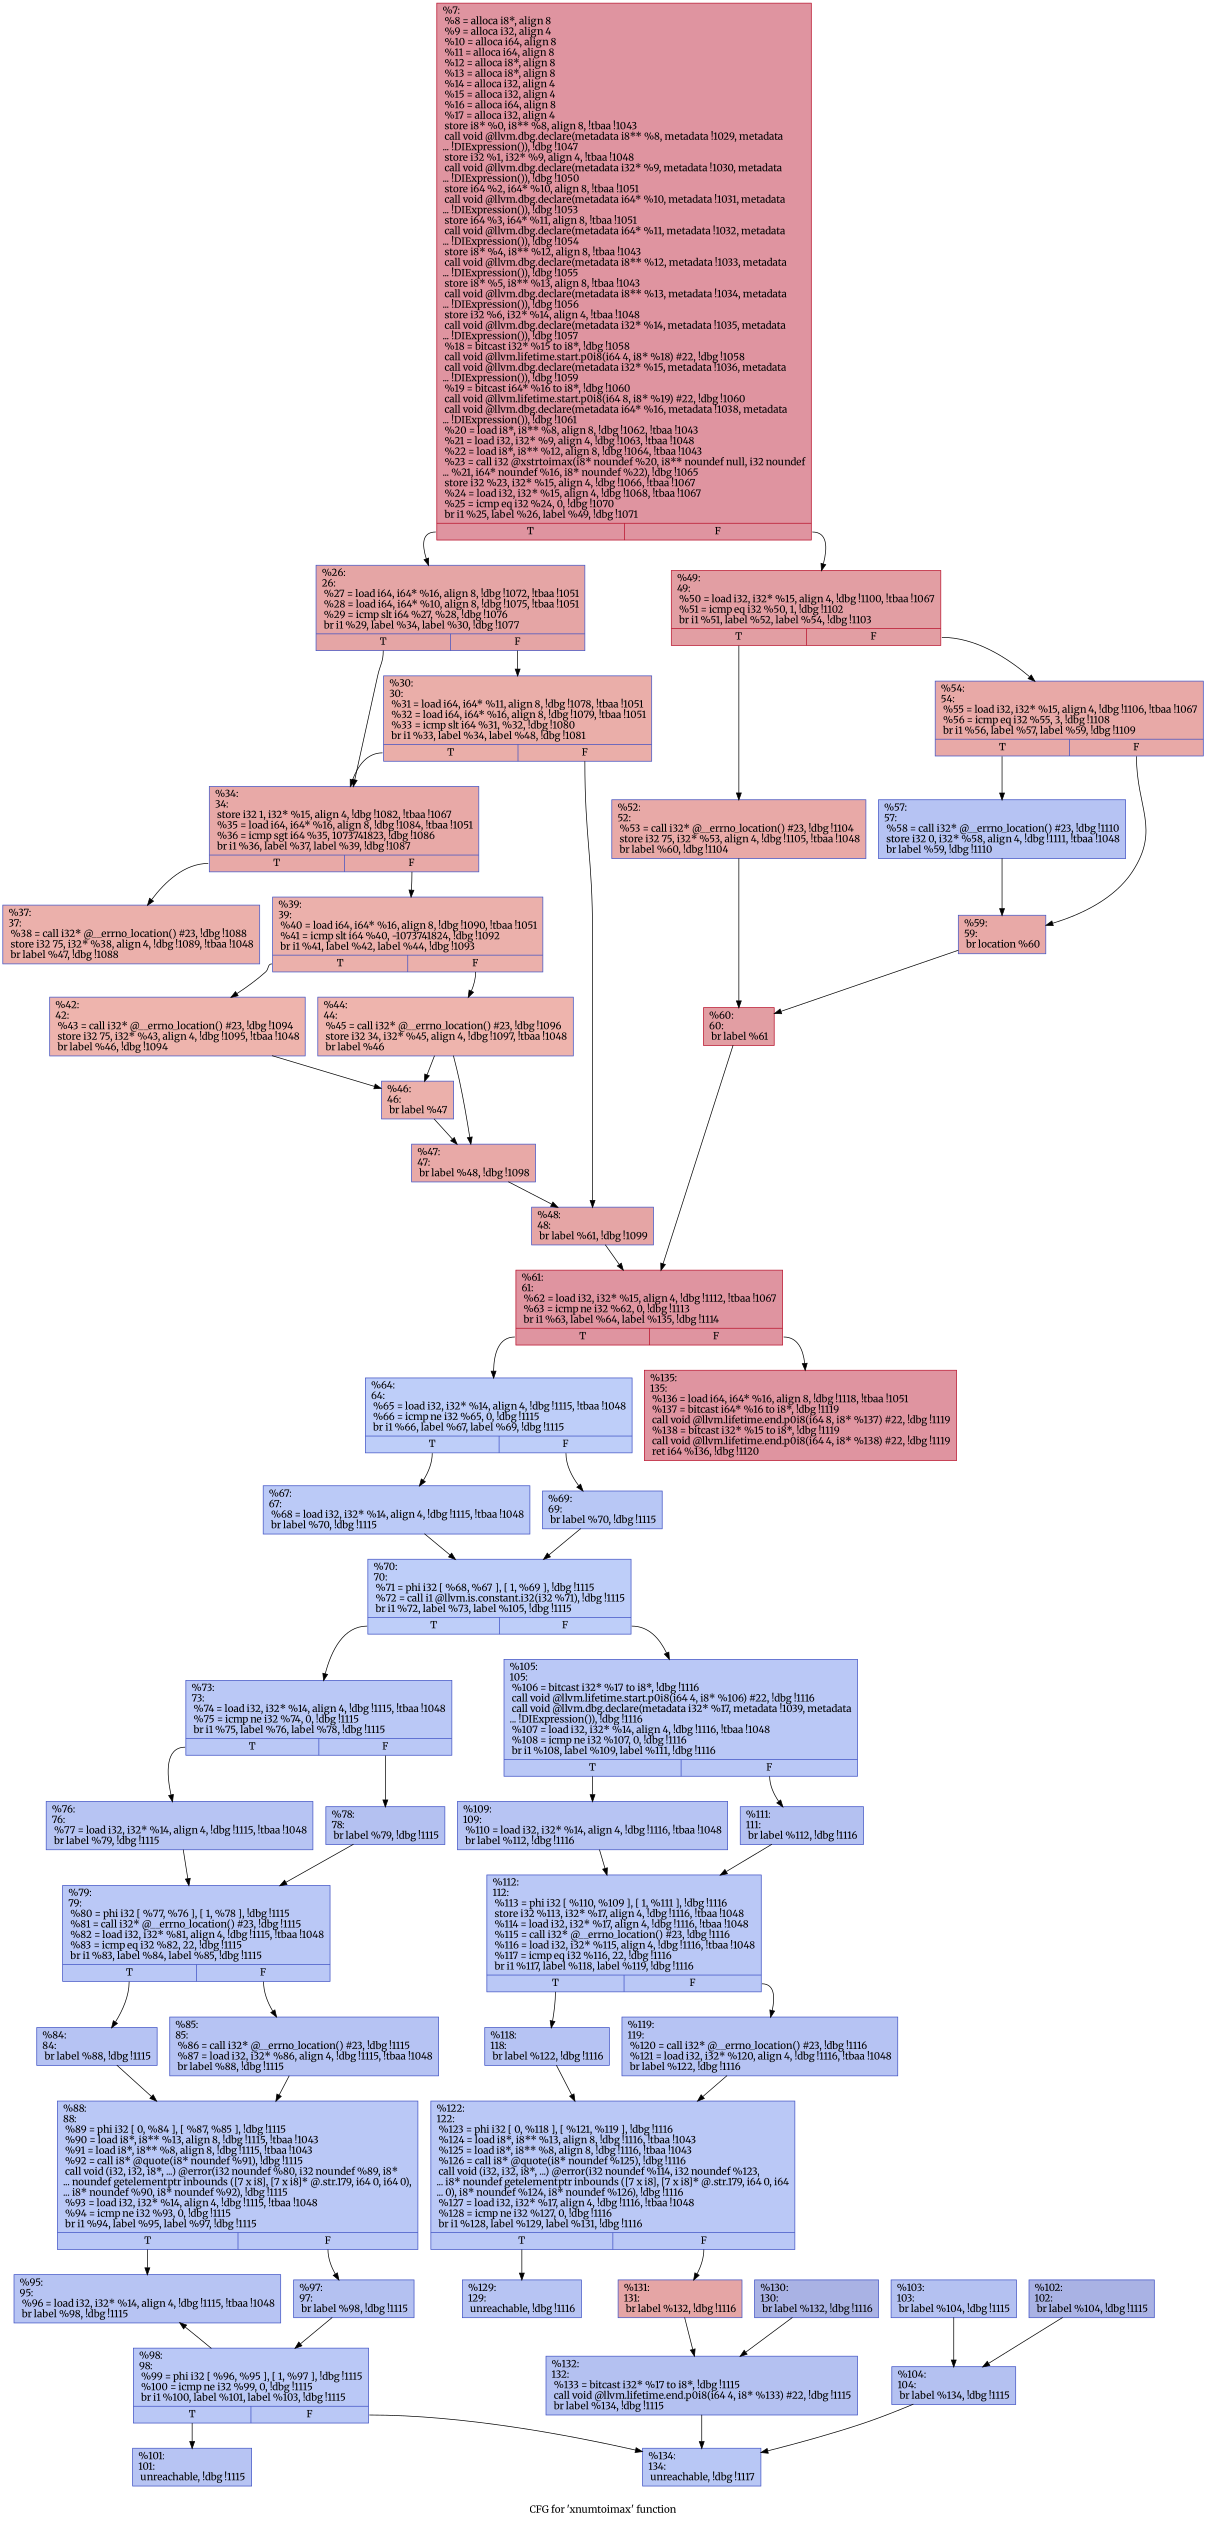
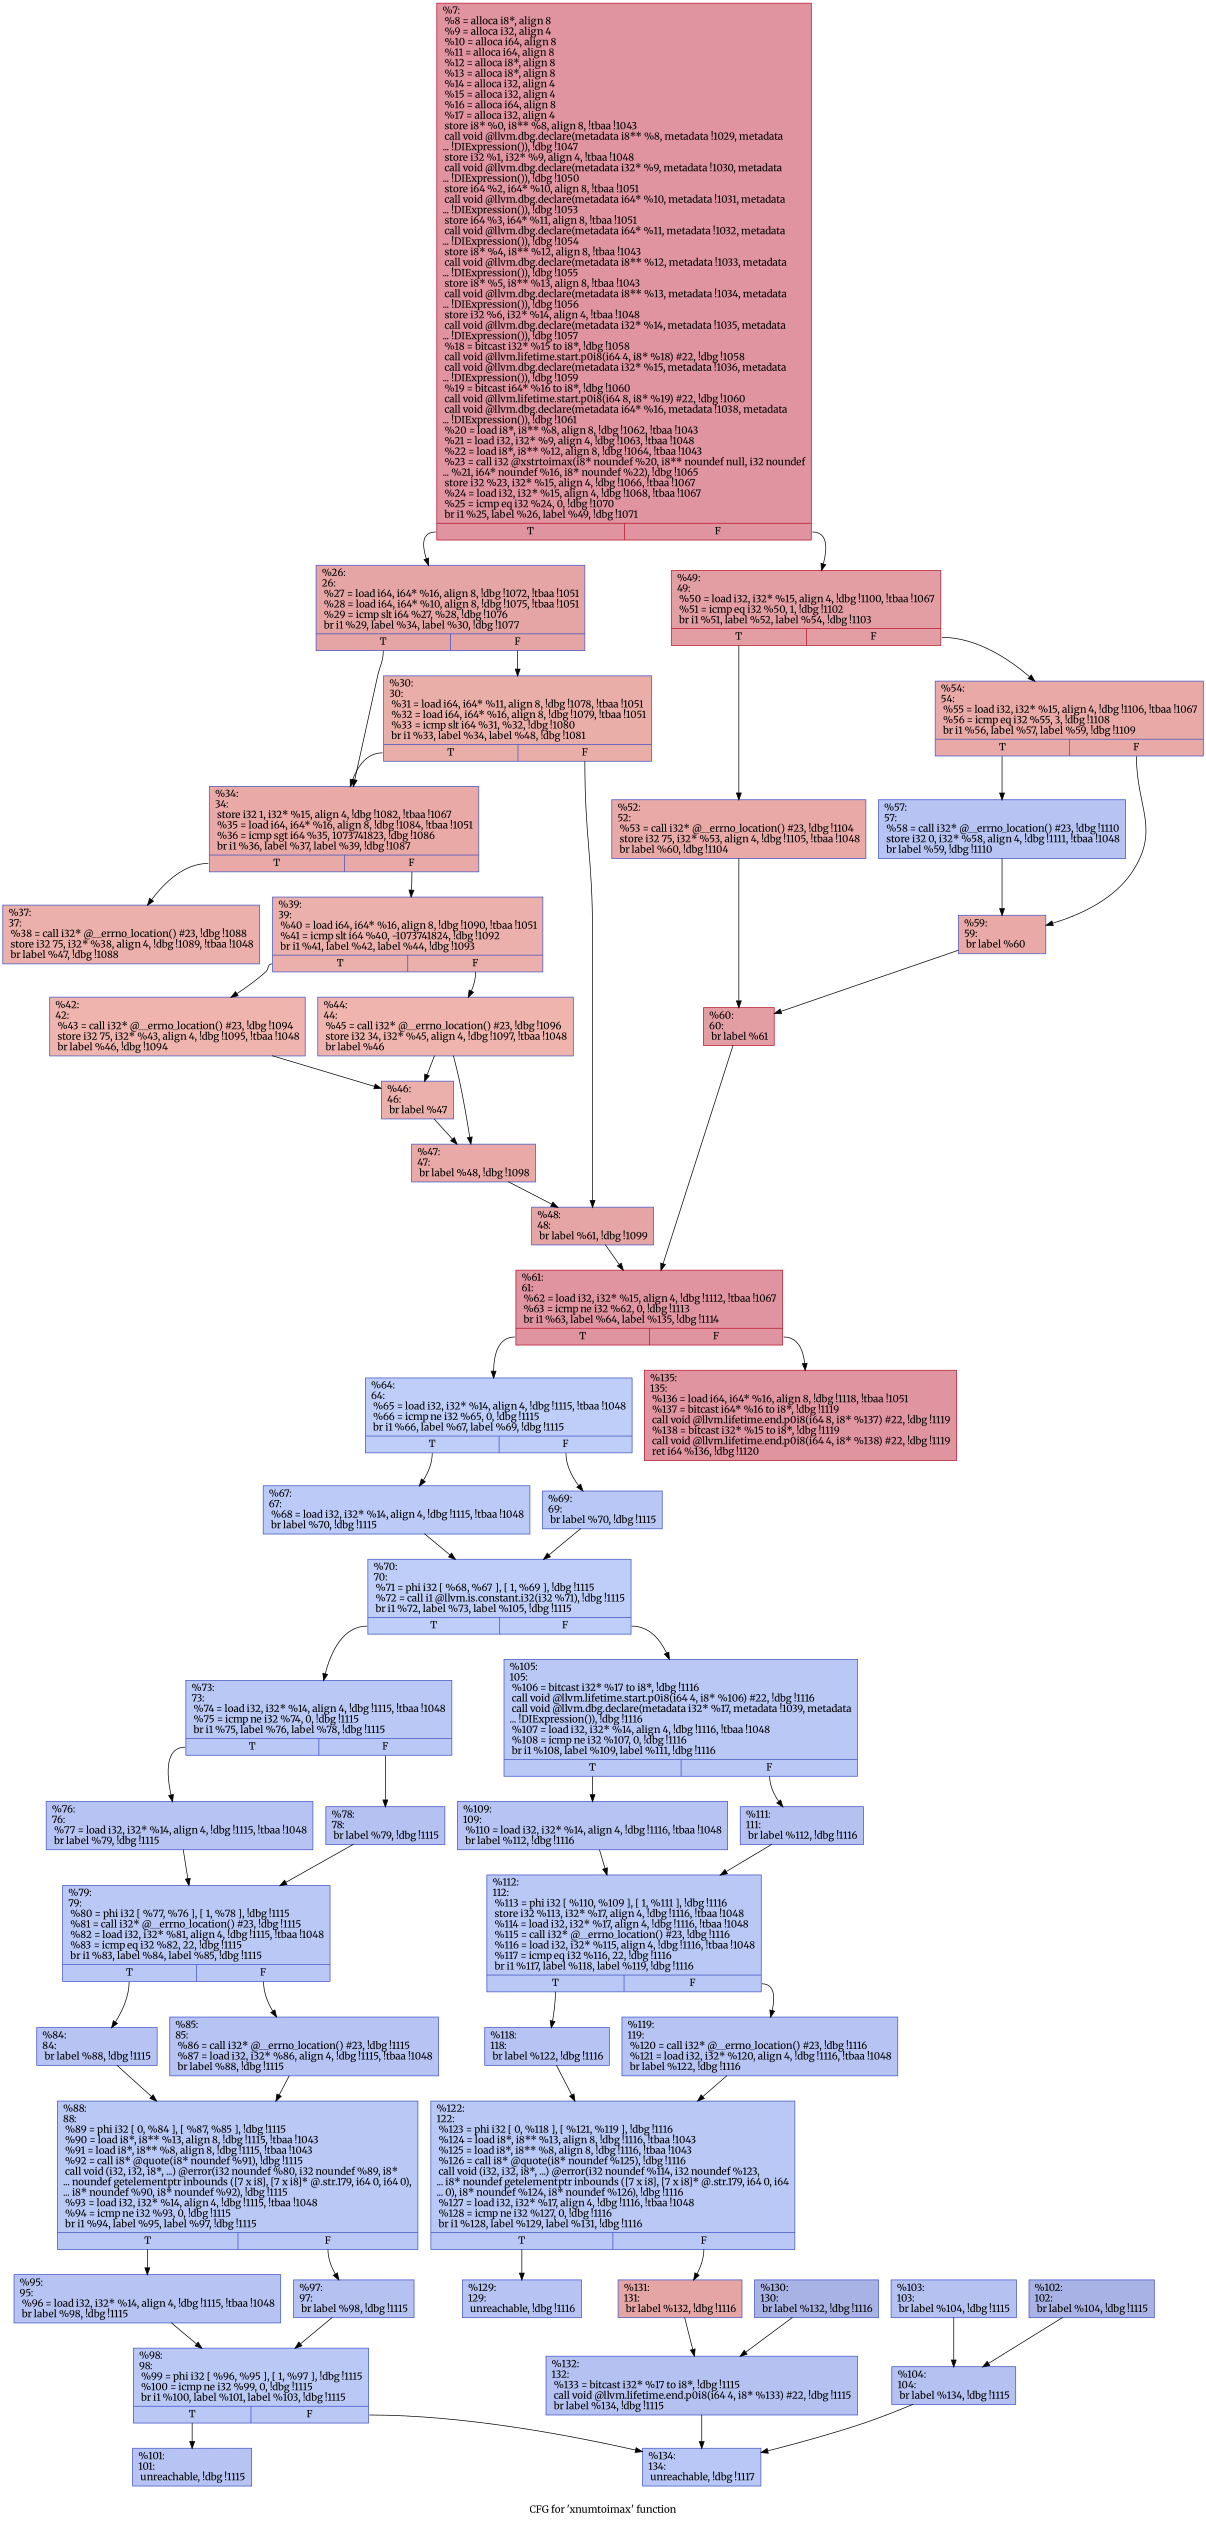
(1002, 945) -> (995, 945)
(198, 2338) -> (184, 2333)
